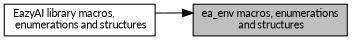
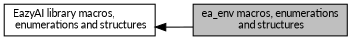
(169, 13) -> (179, 27)
